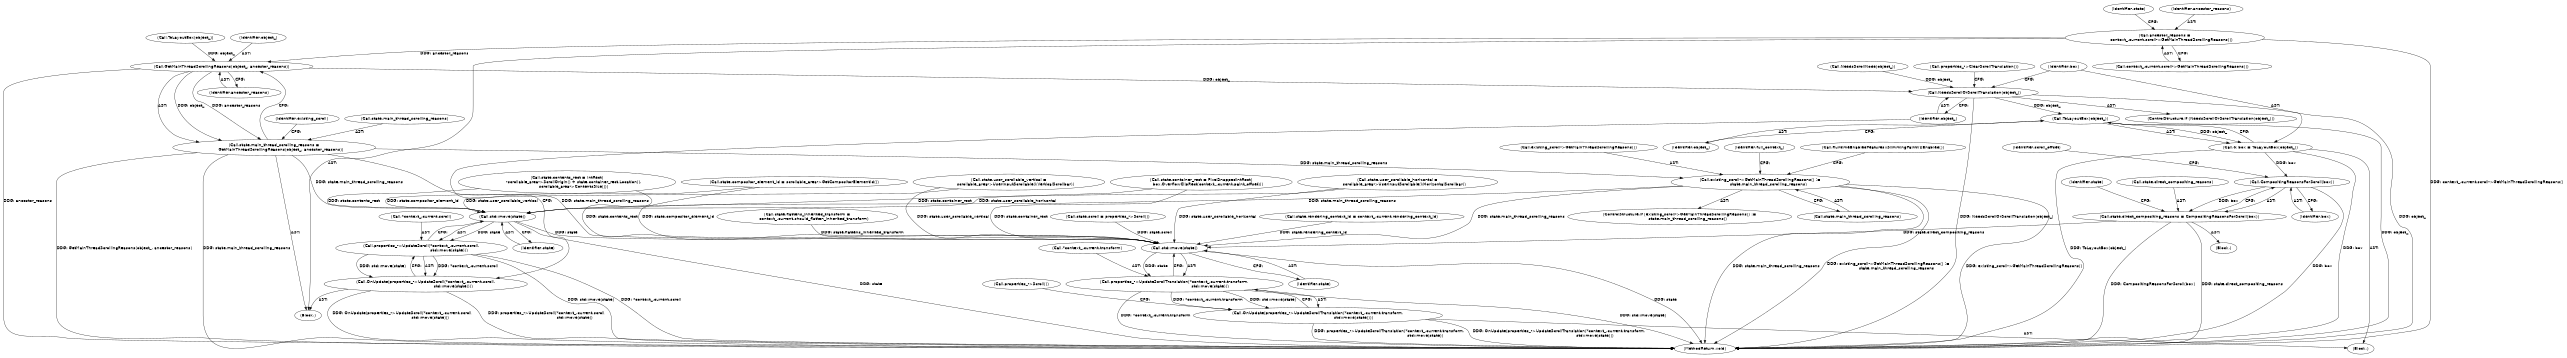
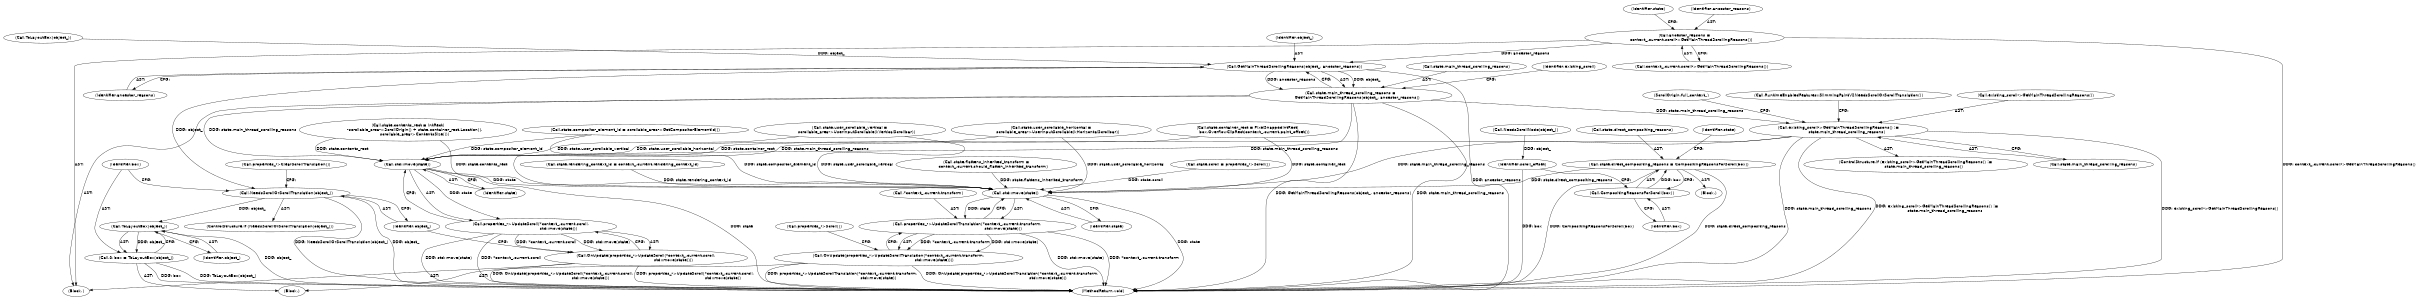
(1916, 79) -> (1524, 146)
(1760, 147) -> (1681, 95)
(1883, 147) -> (1839, 95)
(2275, 164) -> none
(421, 217) -> none
(2158, 337) -> (1382, 289)
